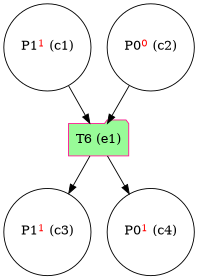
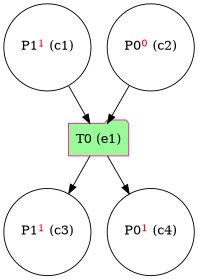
(99, 140) -> (99, 140)
